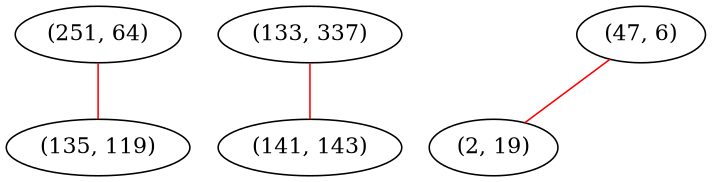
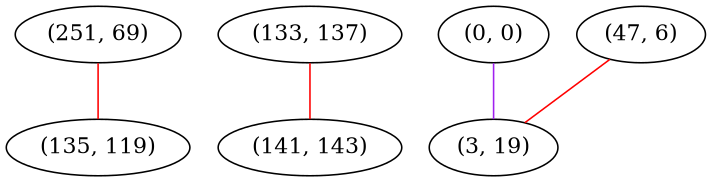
(98, 35) -> (98, 35)
(310, 35) -> (310, 35)
none -> (494, 35)
(494, 148) -> (494, 148)
